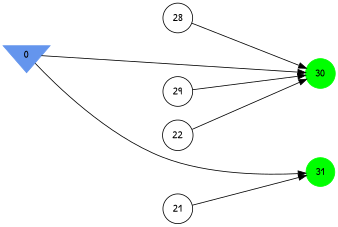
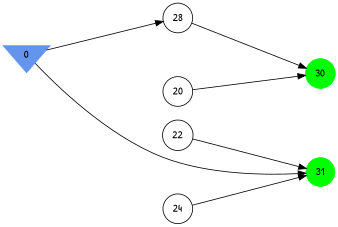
(170, 64) -> (101, 37)
(178, 91) -> (178, 91)
(246, 106) -> (246, 153)
(178, 209) -> (178, 209)
